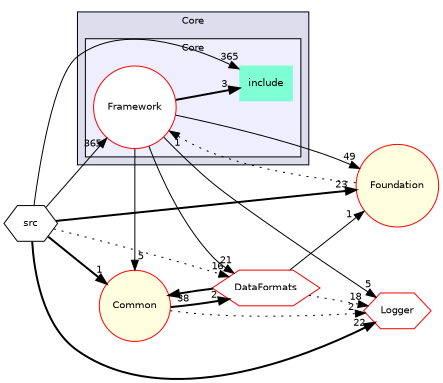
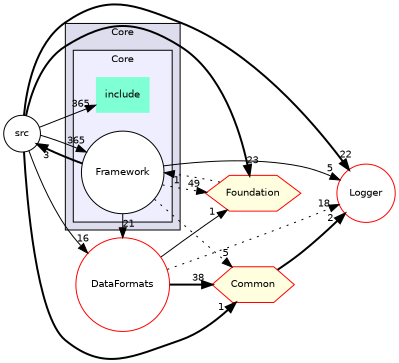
(203, 95) -> (59, 154)
(135, 107) -> (123, 172)
(264, 136) -> (186, 189)
(397, 186) -> (253, 193)
(135, 205) -> (188, 228)
(31, 223) -> (22, 134)
(141, 251) -> (50, 200)
(266, 288) -> (123, 285)
(195, 304) -> none
(135, 306) -> (253, 285)
(397, 311) -> (366, 193)
(263, 316) -> (309, 247)
